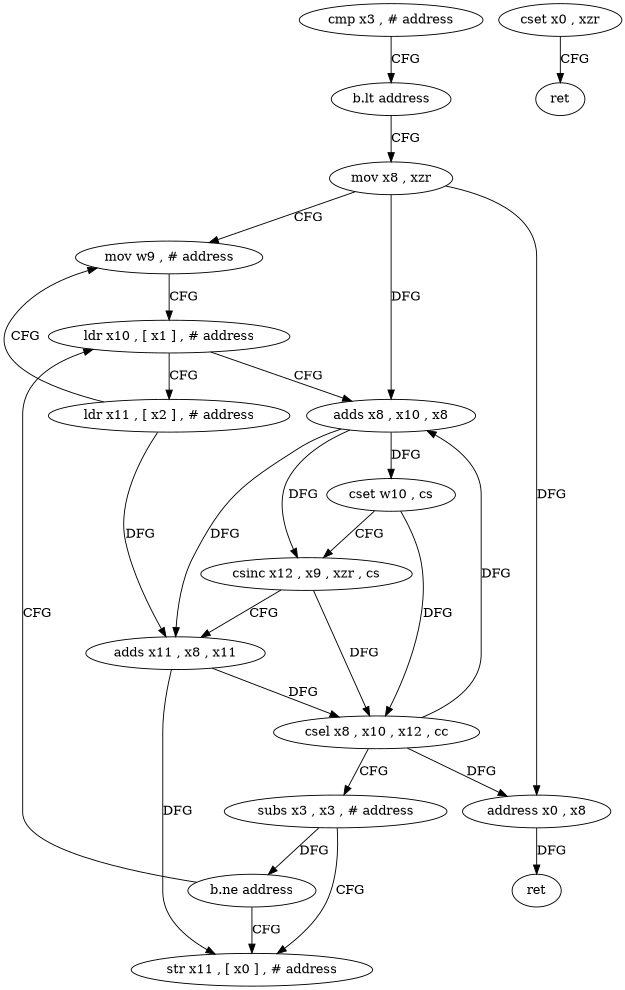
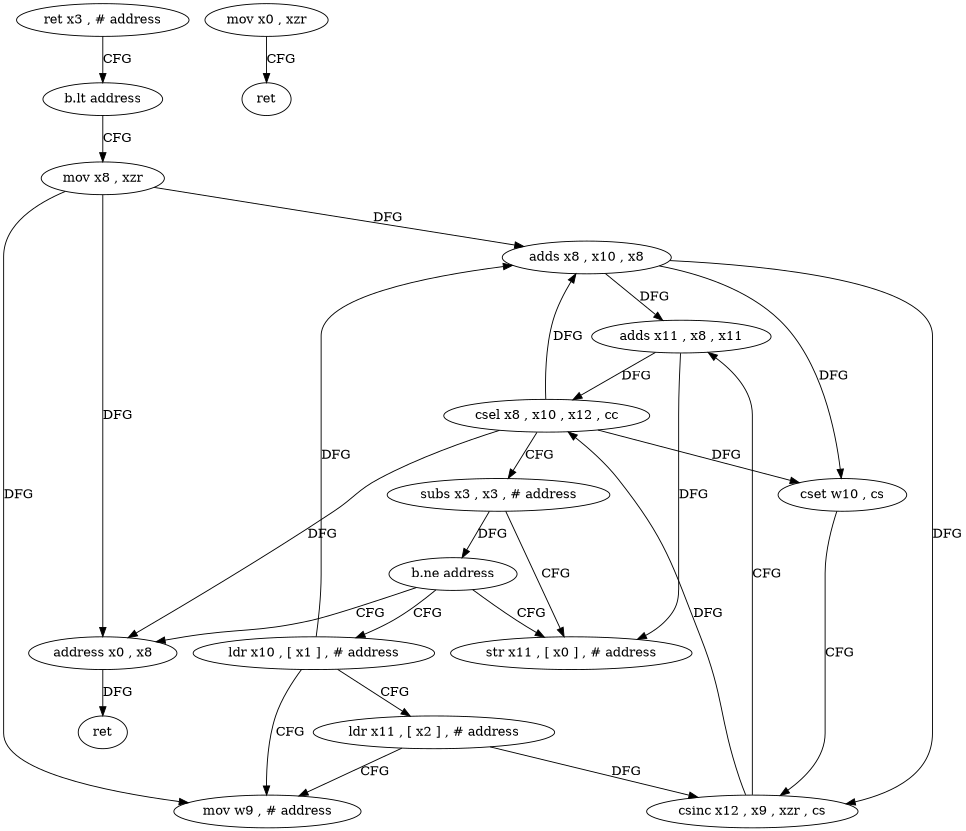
(391, 20) -> (103, 20)
(560, 20) -> (267, 20)
(308, 218) -> (19, 495)
(169, 292) -> (273, 724)
(308, 376) -> (336, 455)
(124, 531) -> (590, 771)
(422, 610) -> (694, 455)
none -> (293, 624)
